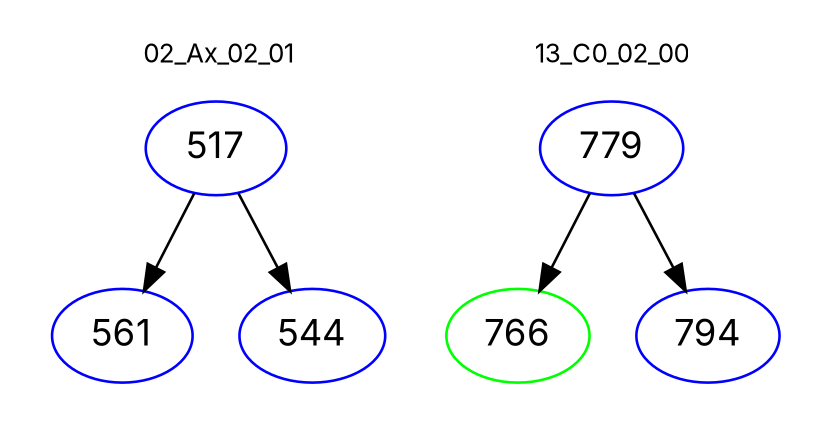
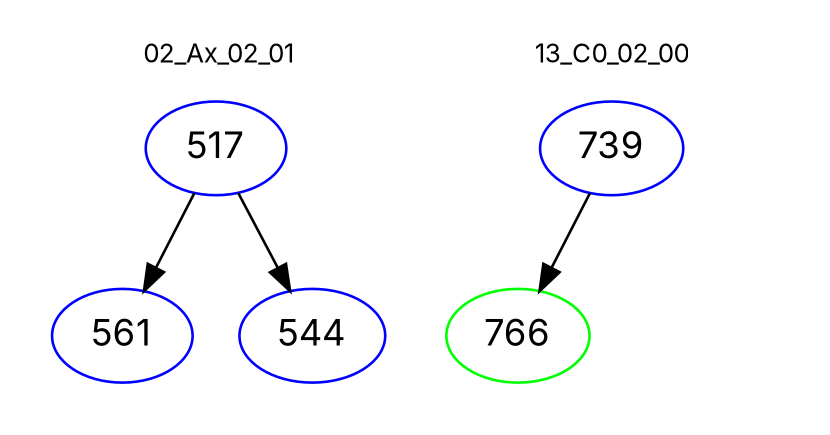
(612, 148) -> (612, 148)
(708, 336) -> none
